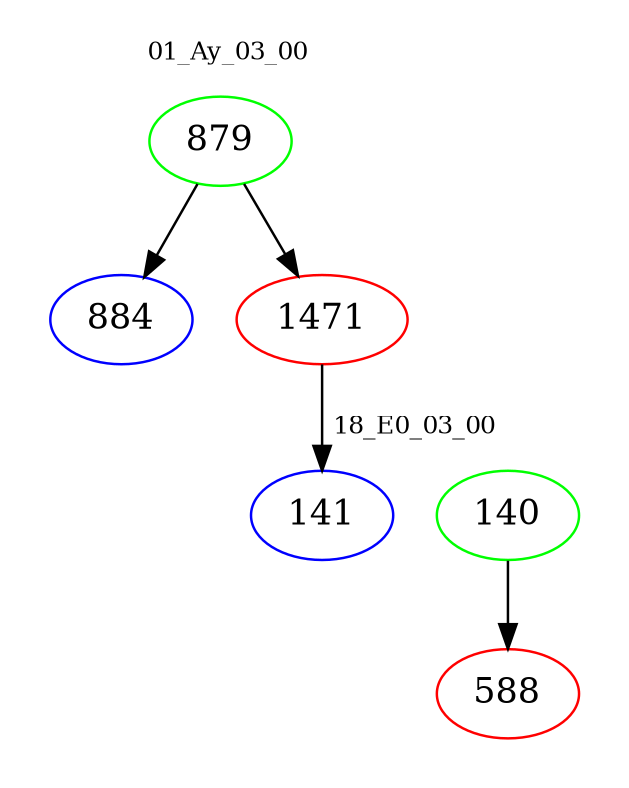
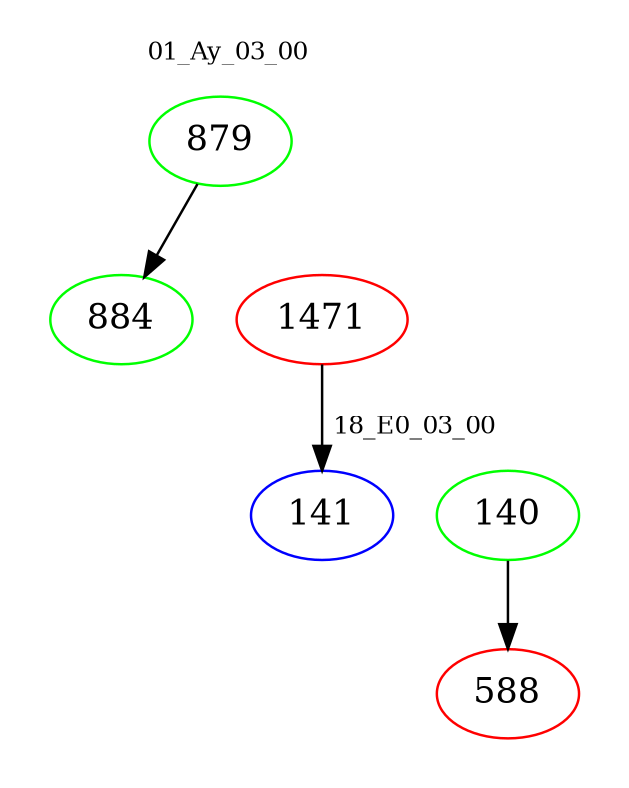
(265, 219) -> none
(121, 320) -> (121, 320)
